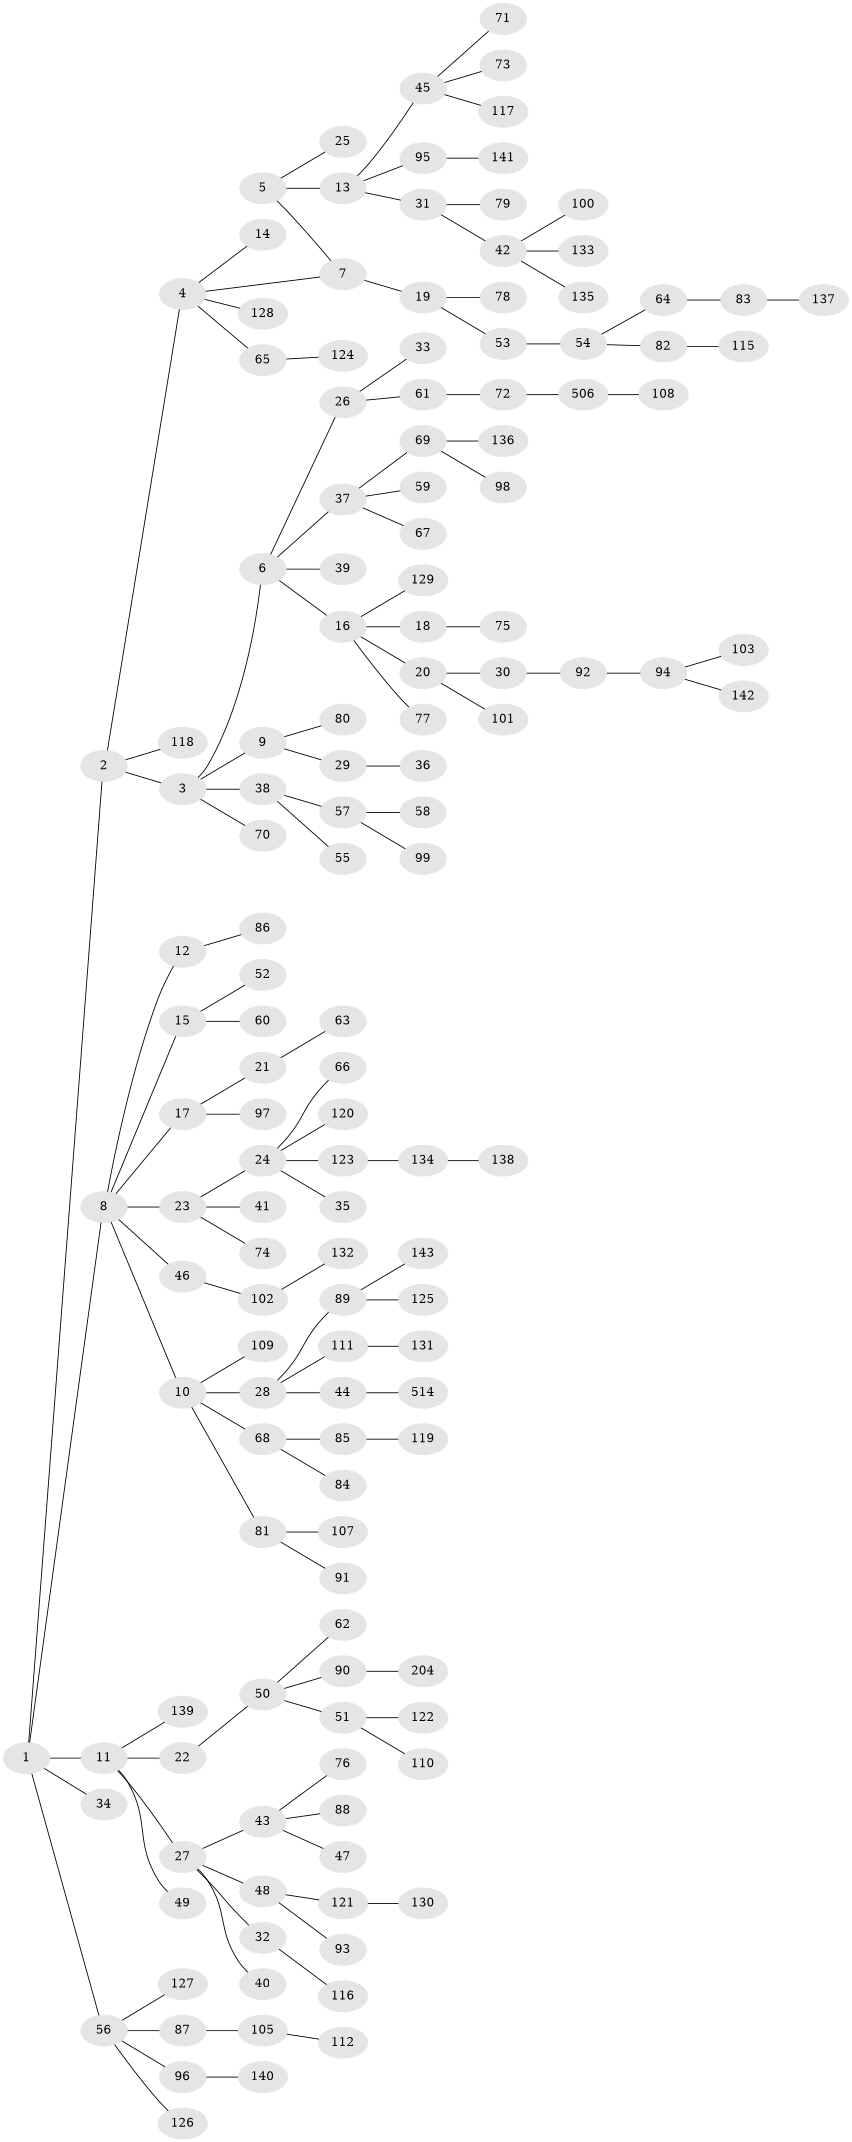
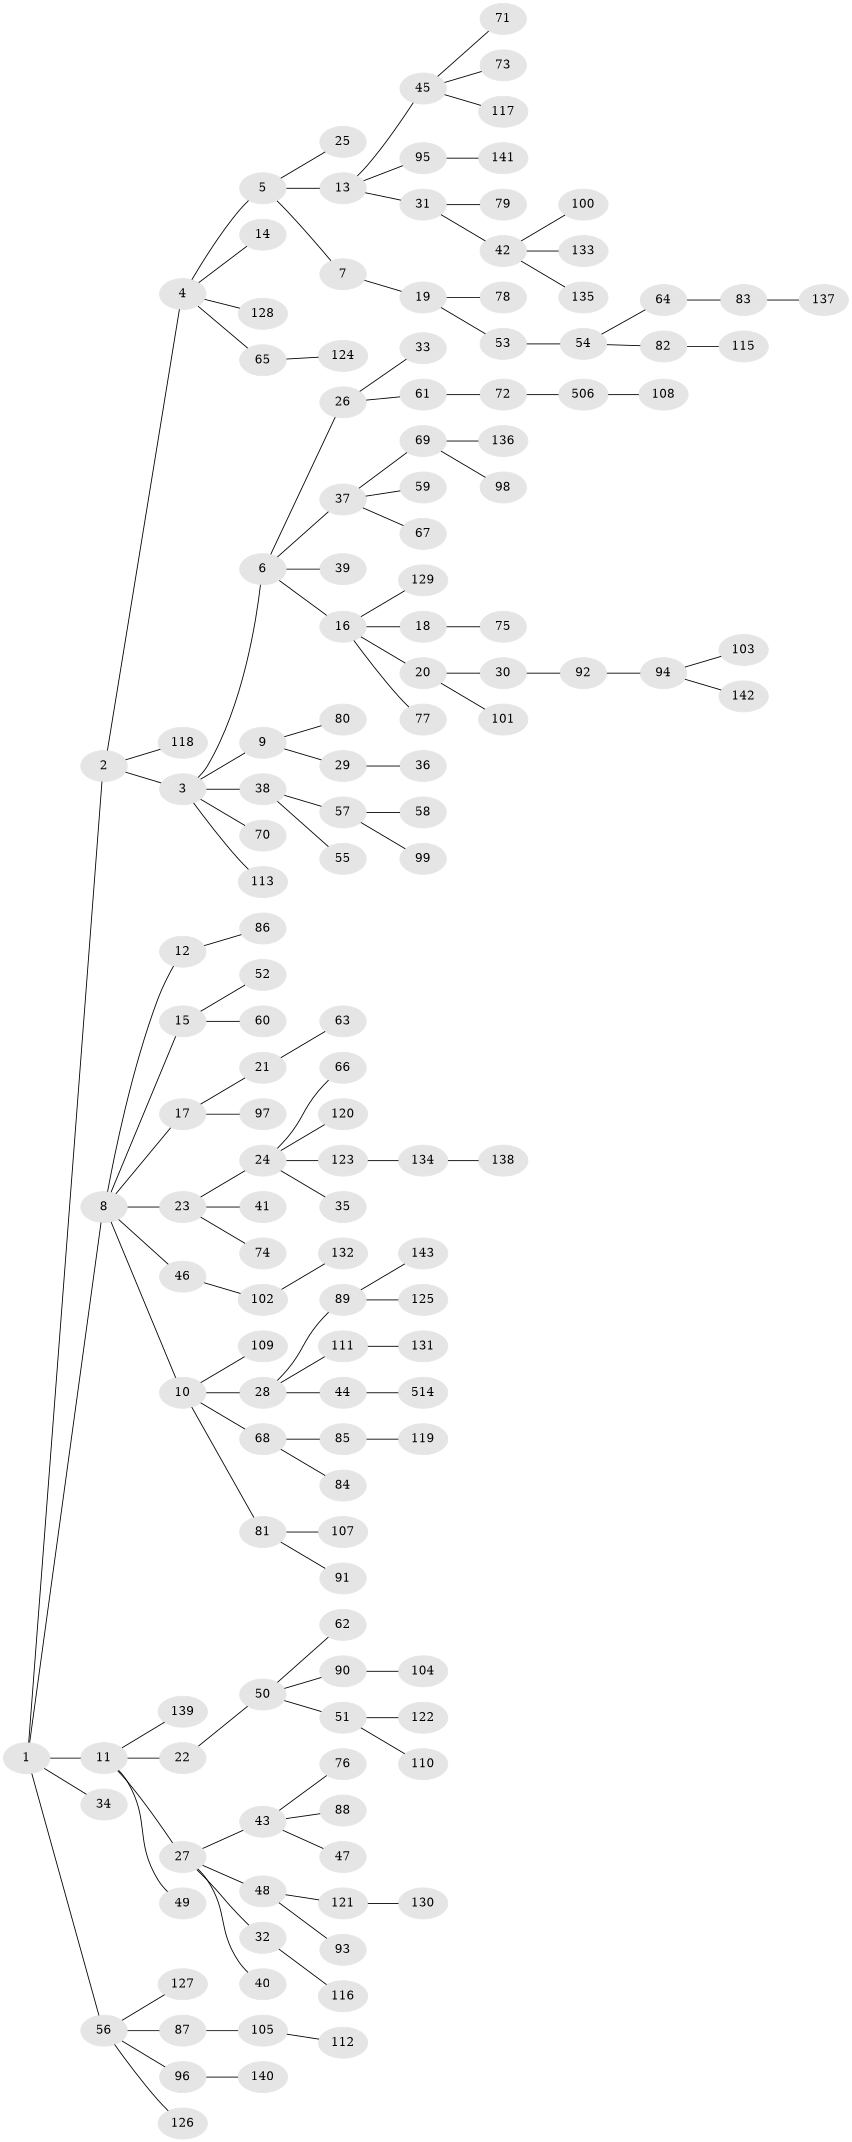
(263, 284) -> (218, 239)
none -> (263, 882)
(423, 1671) -> (423, 1671)
